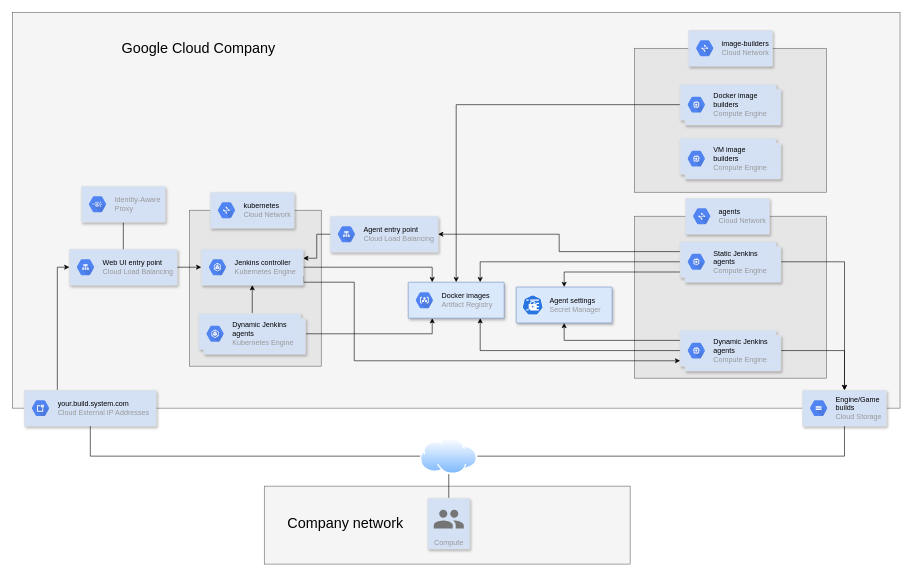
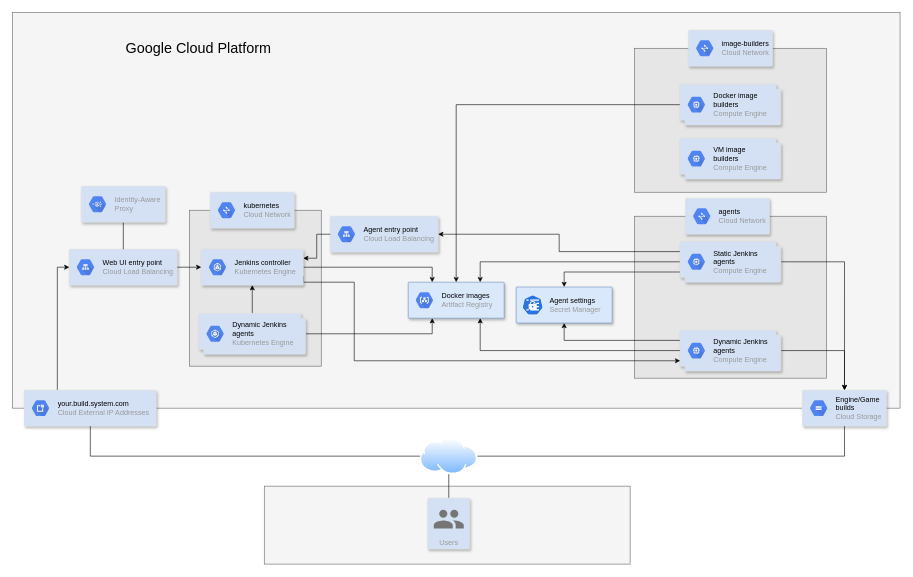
(199, 48) -> (199, 48)
(345, 524) -> none
(449, 542) -> (449, 542)
